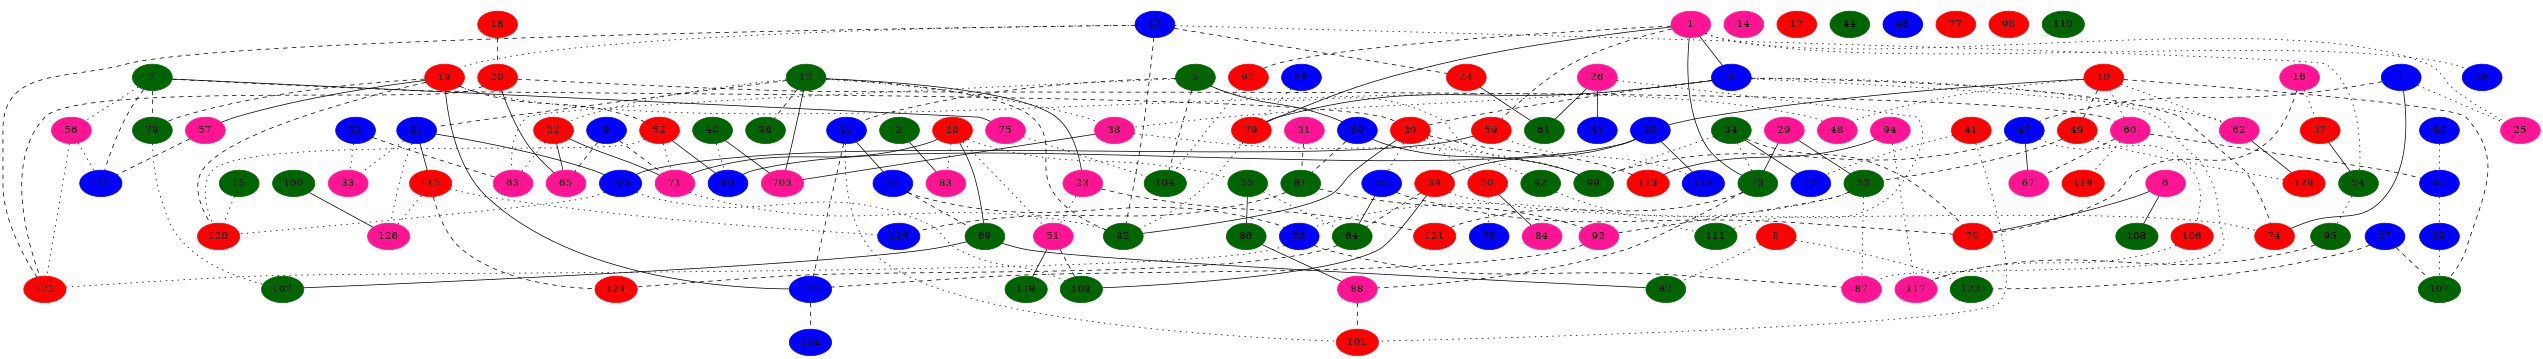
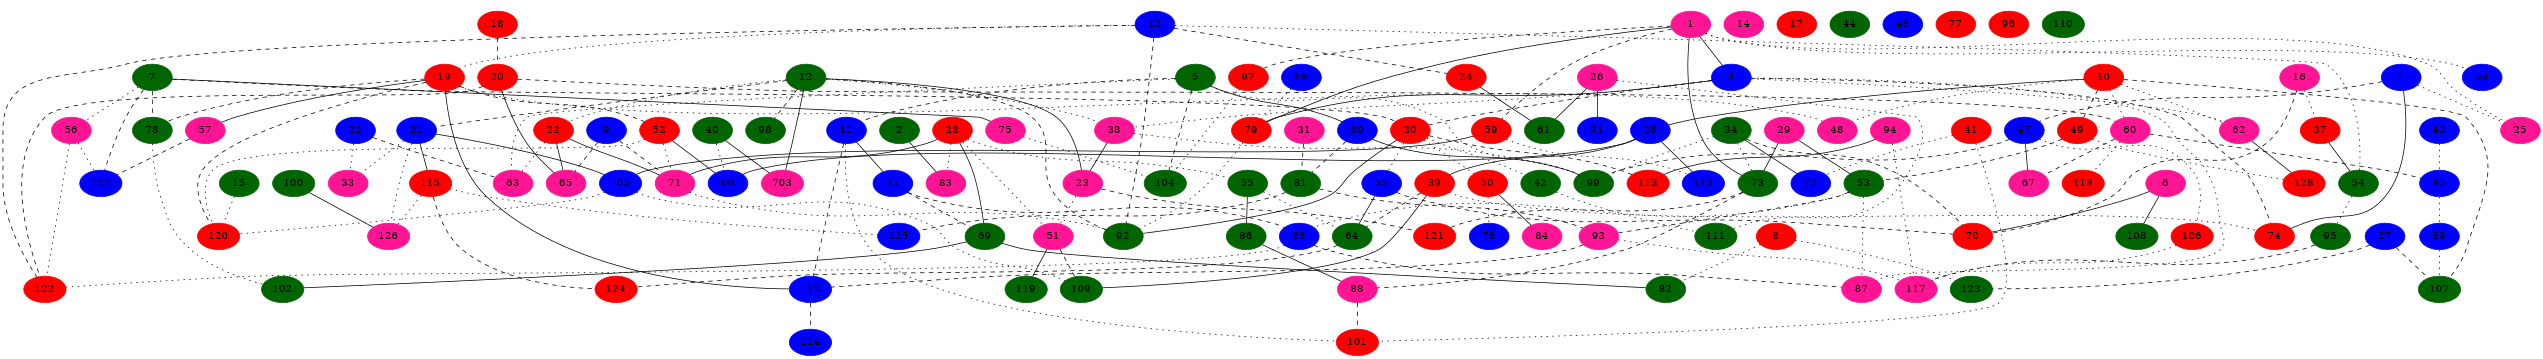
(942, 158) -> (1099, 157)
none -> (1760, 256)
